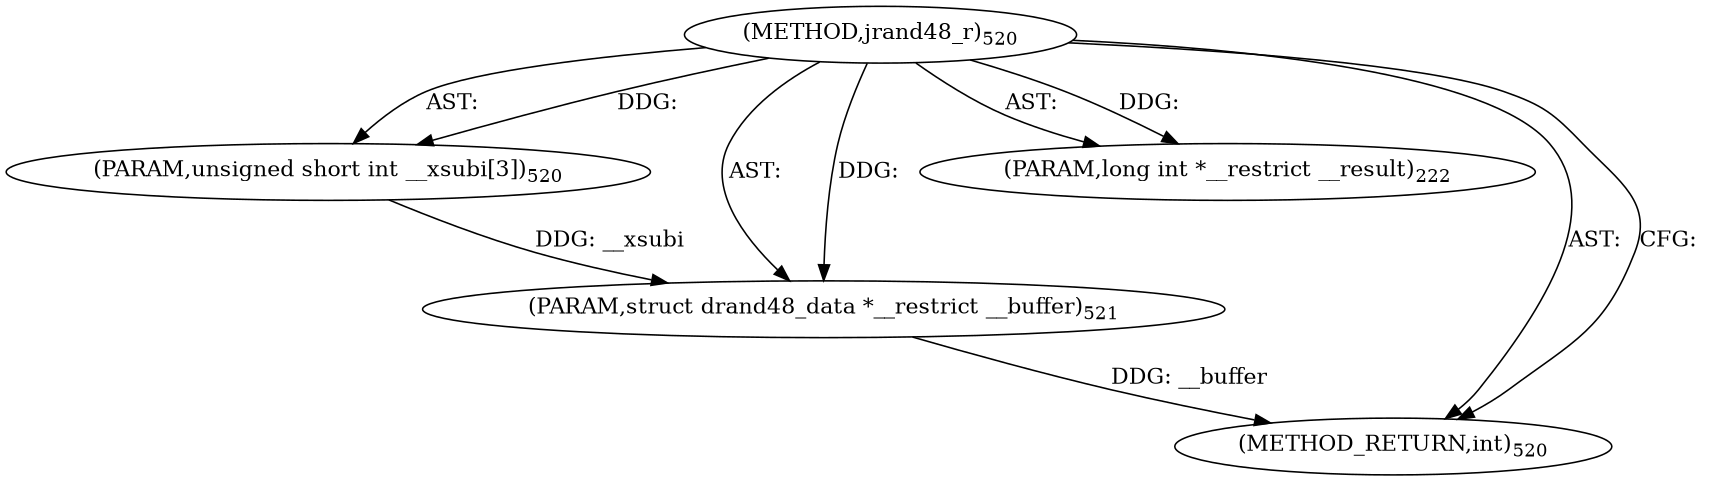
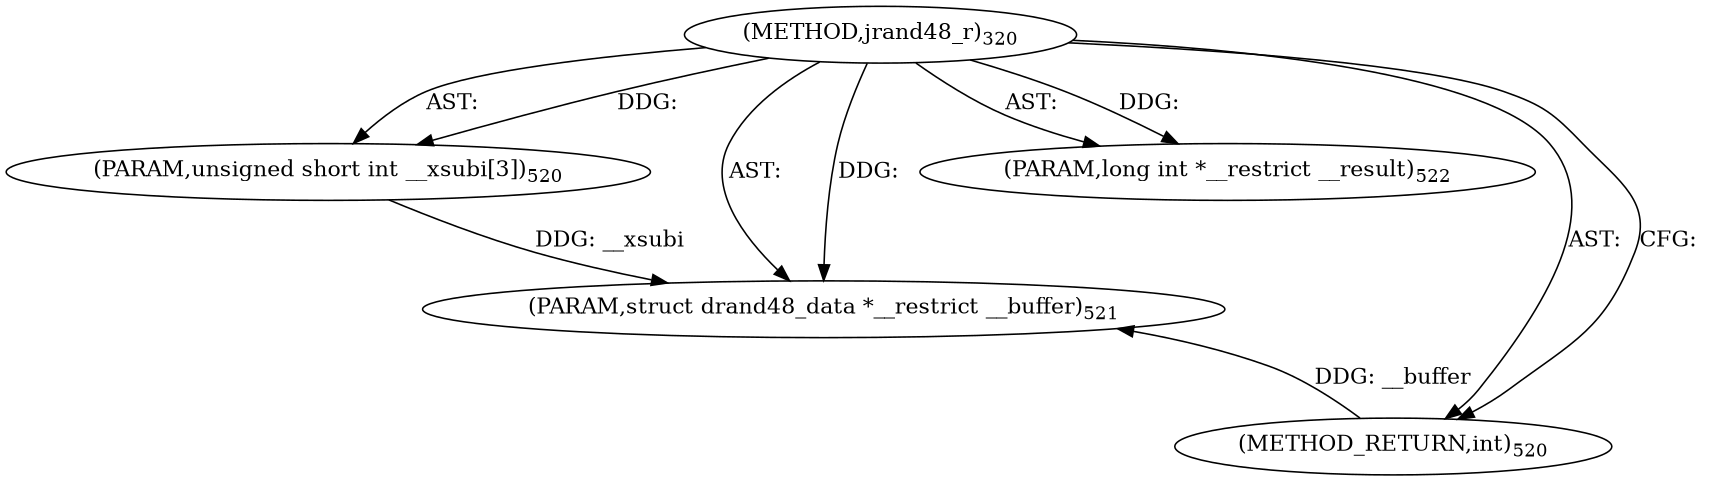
(1000, 32) -> (1000, 32)
(1434, 170) -> (1434, 170)
(1082, 383) -> (1252, 360)
